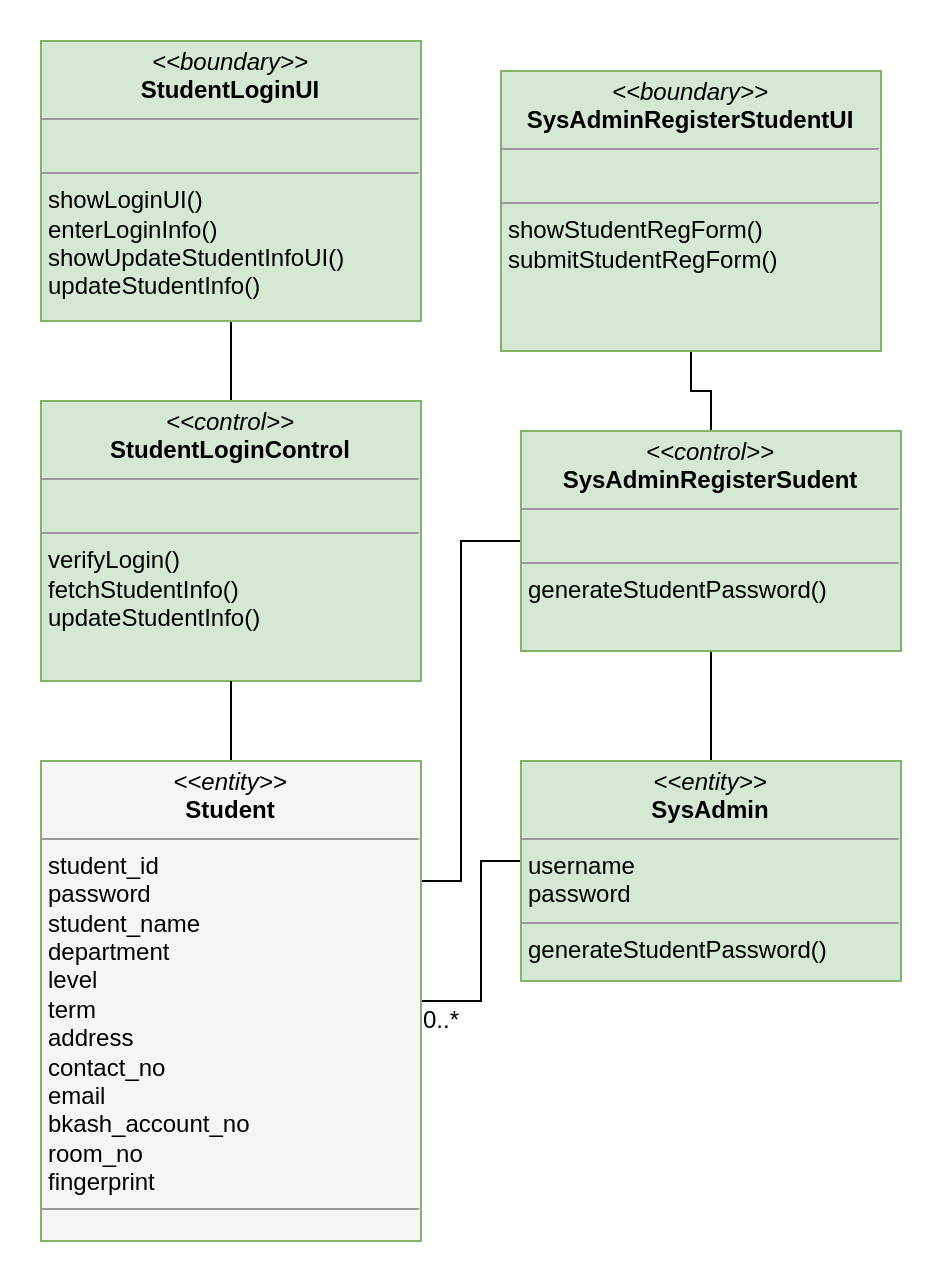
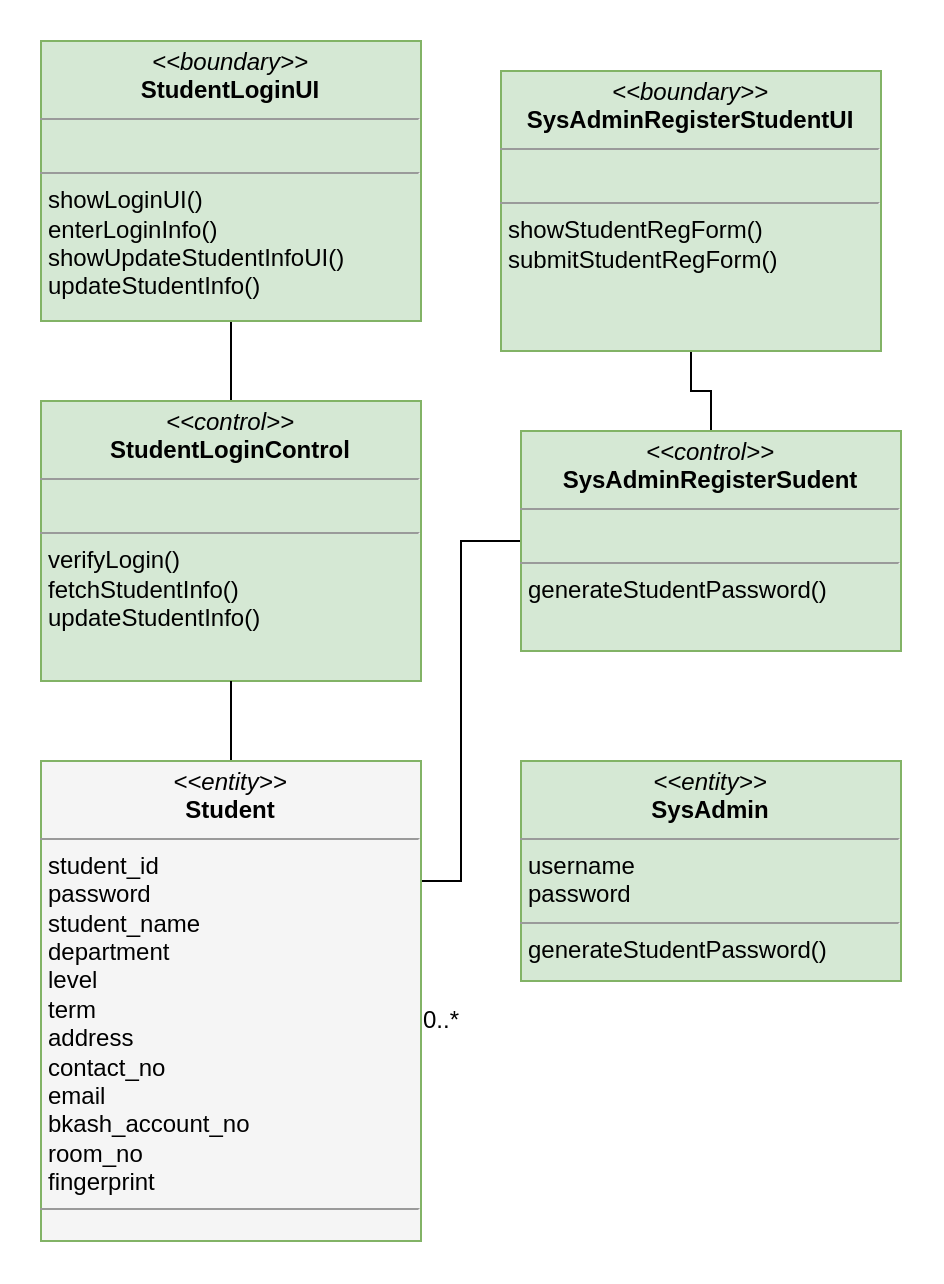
(711, 706) -> none
(481, 940) -> none
